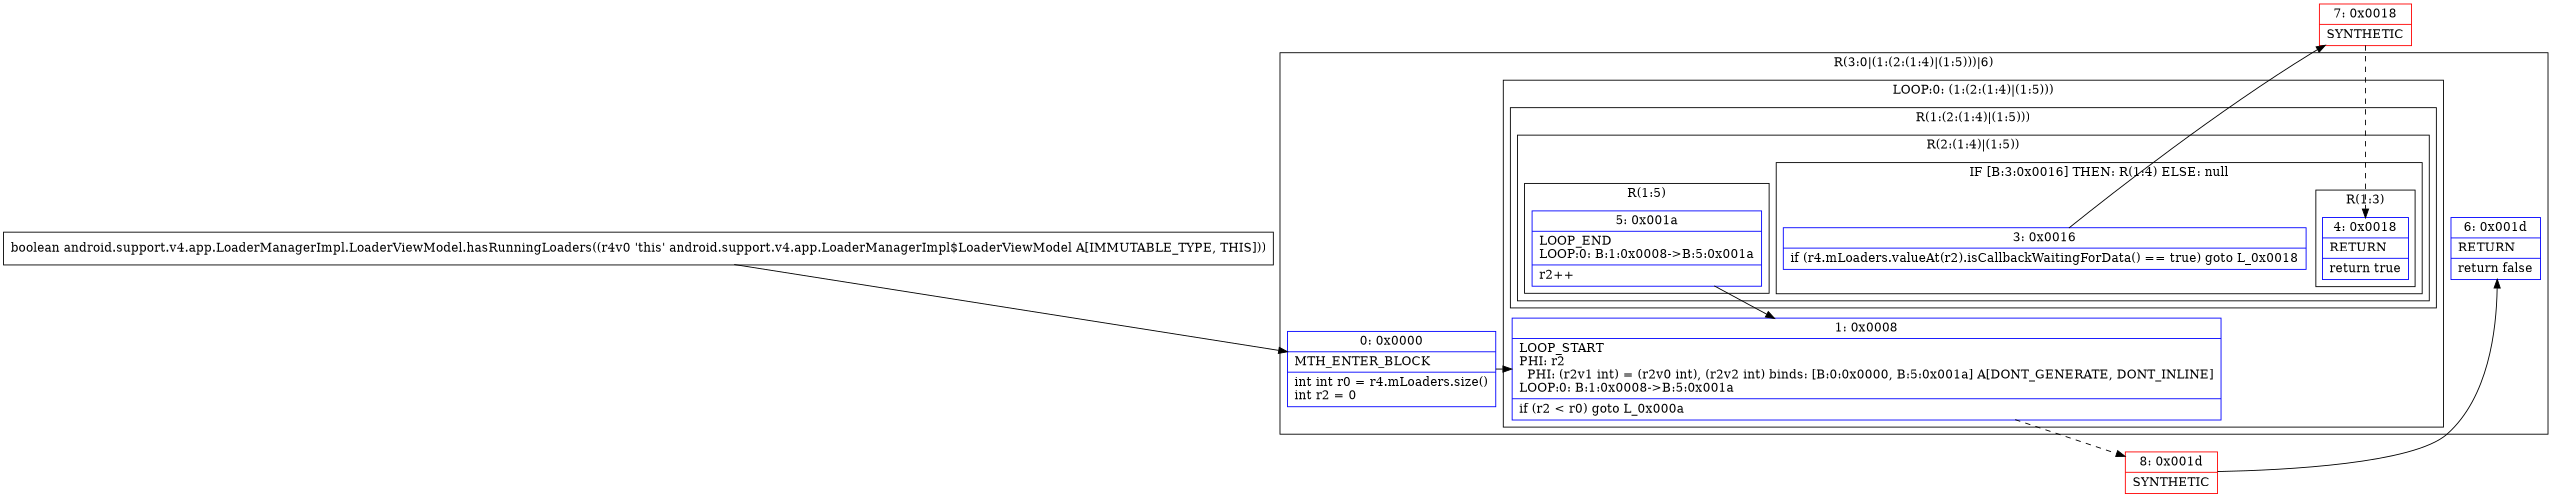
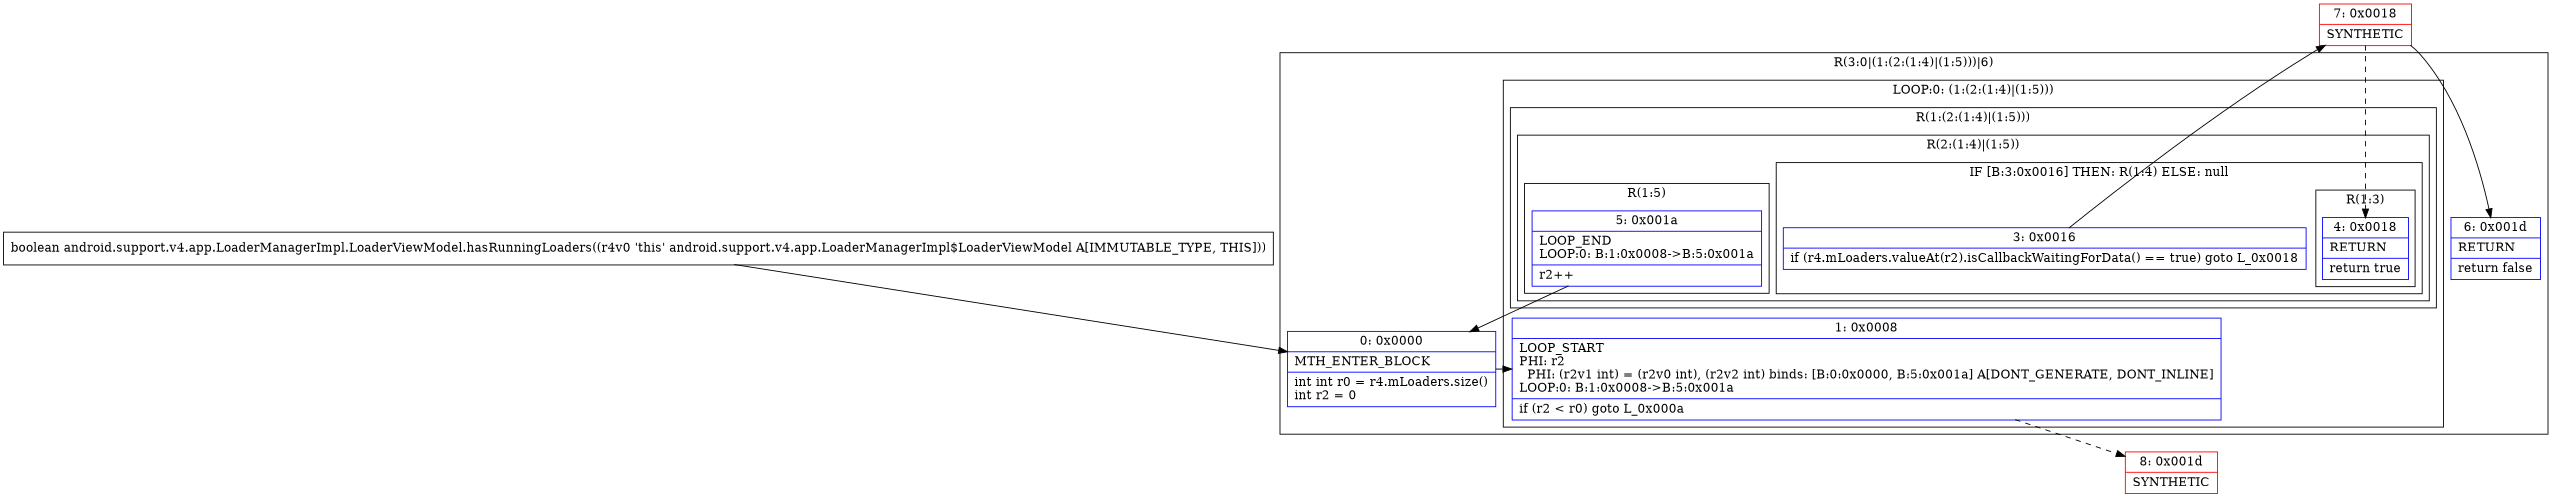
(1741, 300) -> (1510, 313)
(2413, 450) -> (2461, 121)
